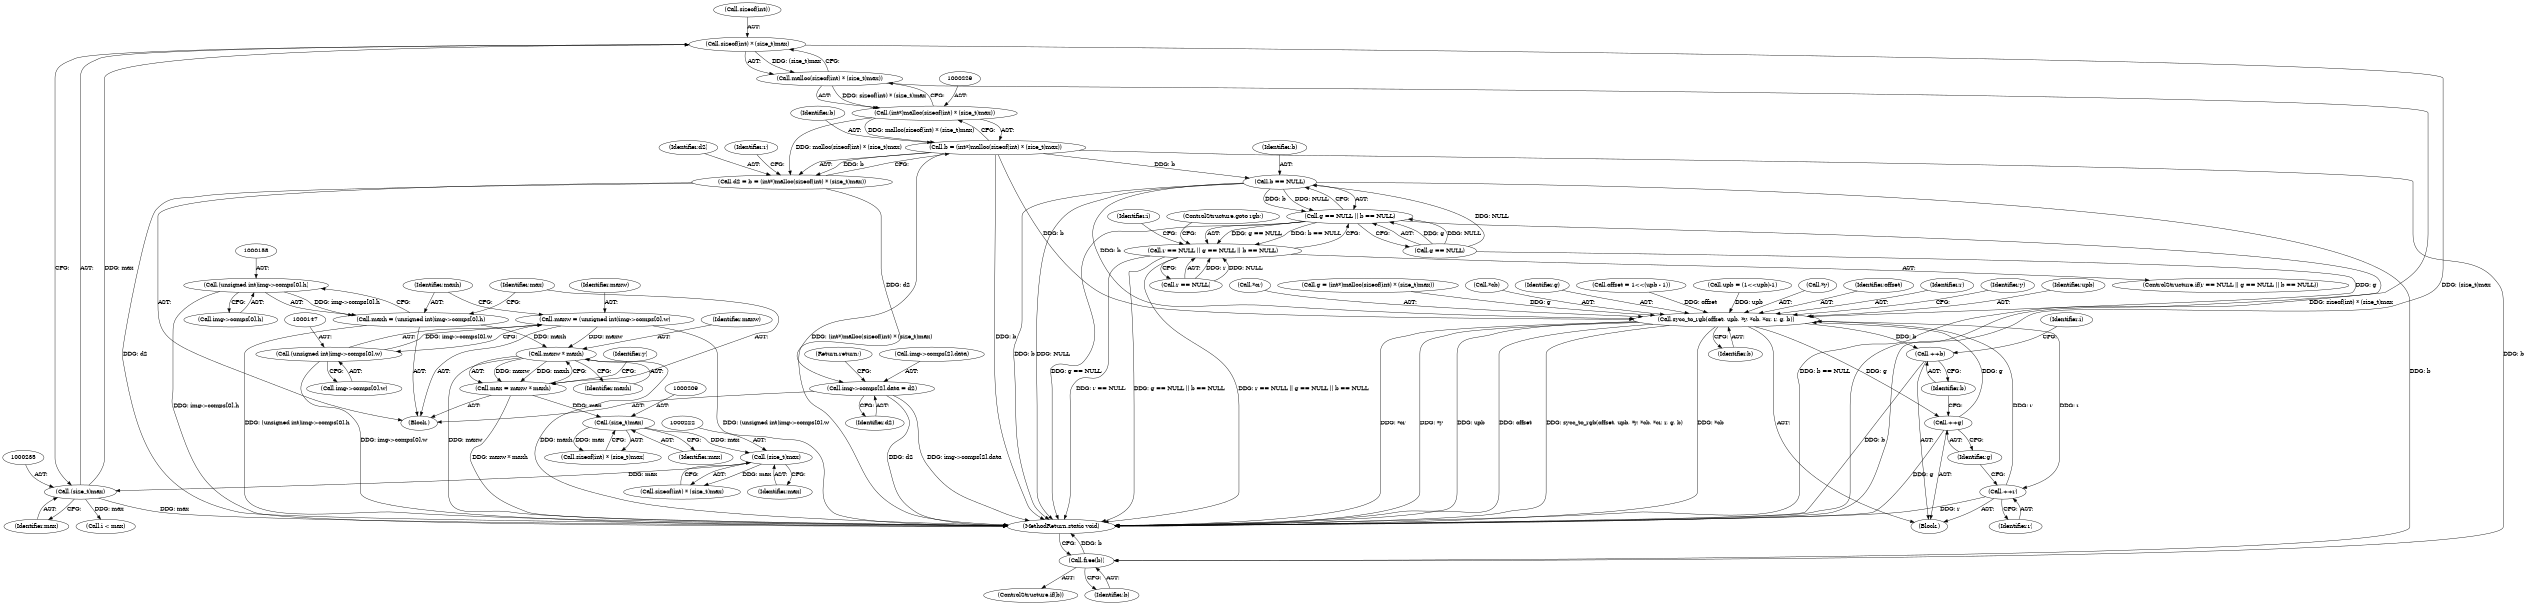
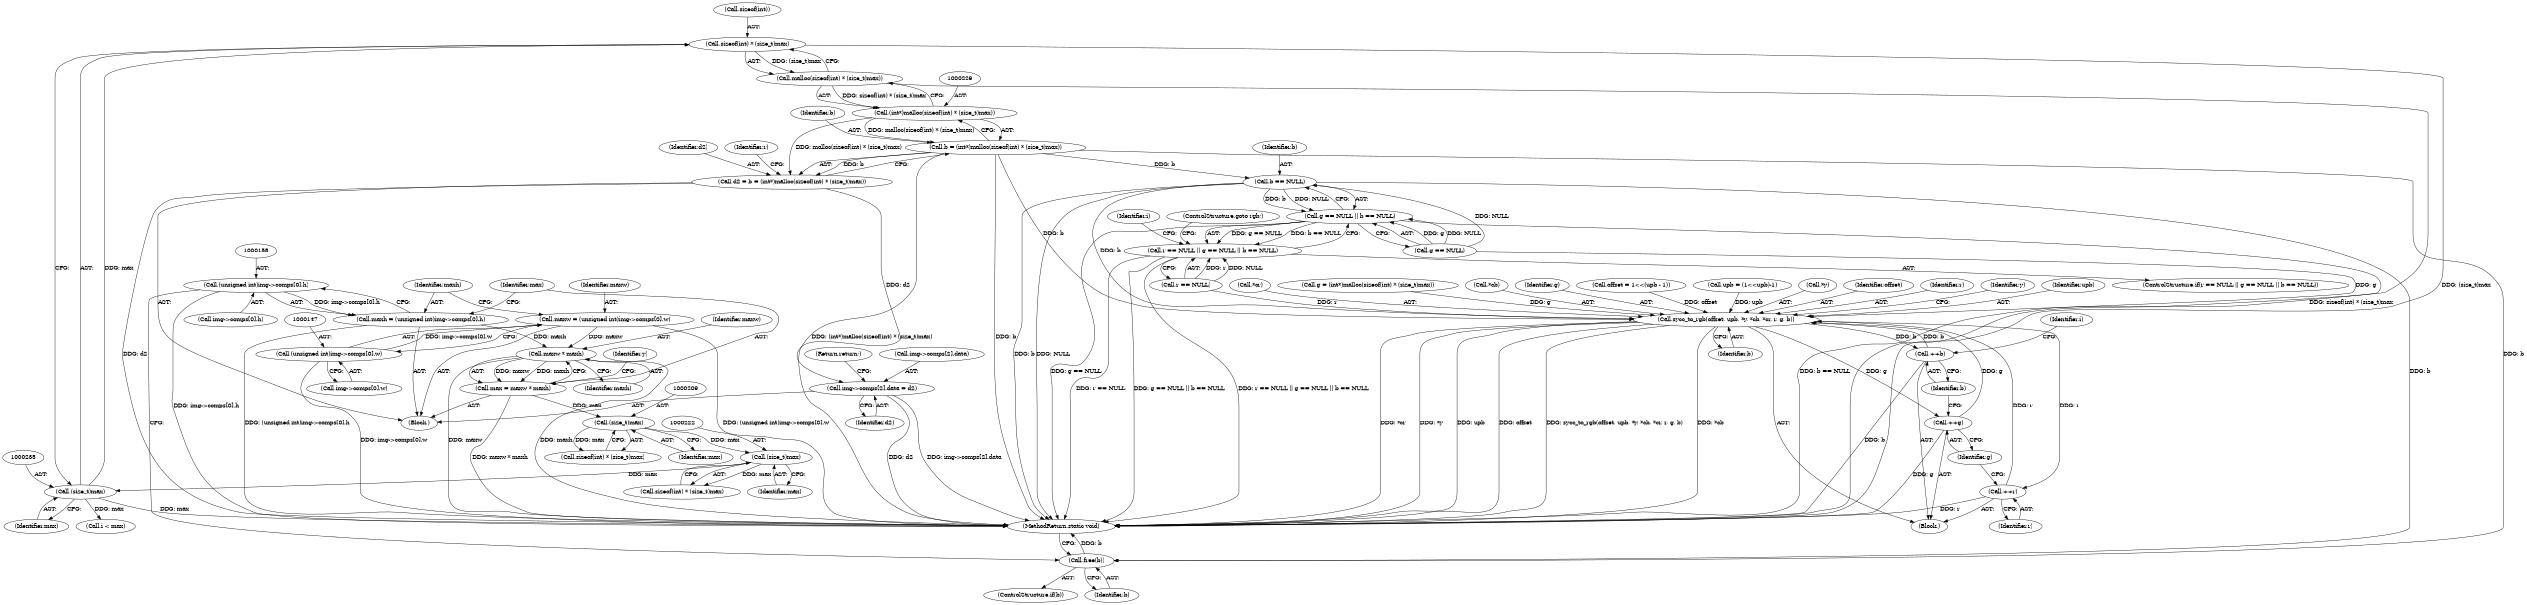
(232, 299) -> (470, 544)
none -> (1336, 307)
none -> (1902, 330)
